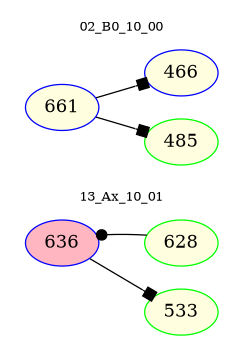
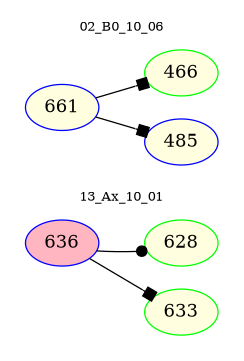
(122, 28) -> (122, 28)
(181, 73) -> (181, 73)
(181, 142) -> (181, 142)
(127, 234) -> (117, 252)
(181, 312) -> (181, 312)
